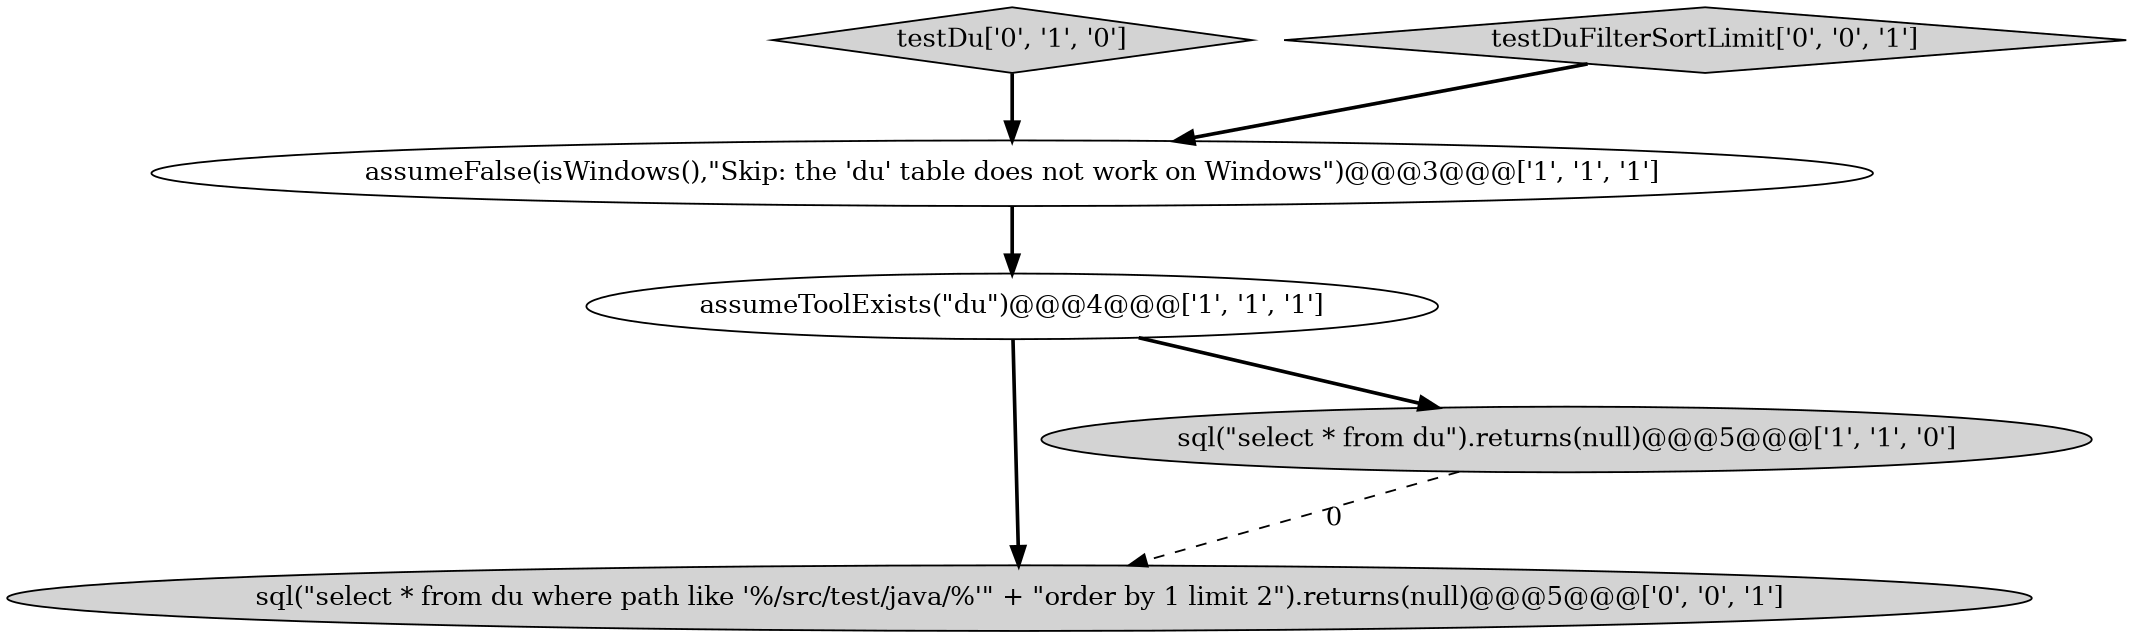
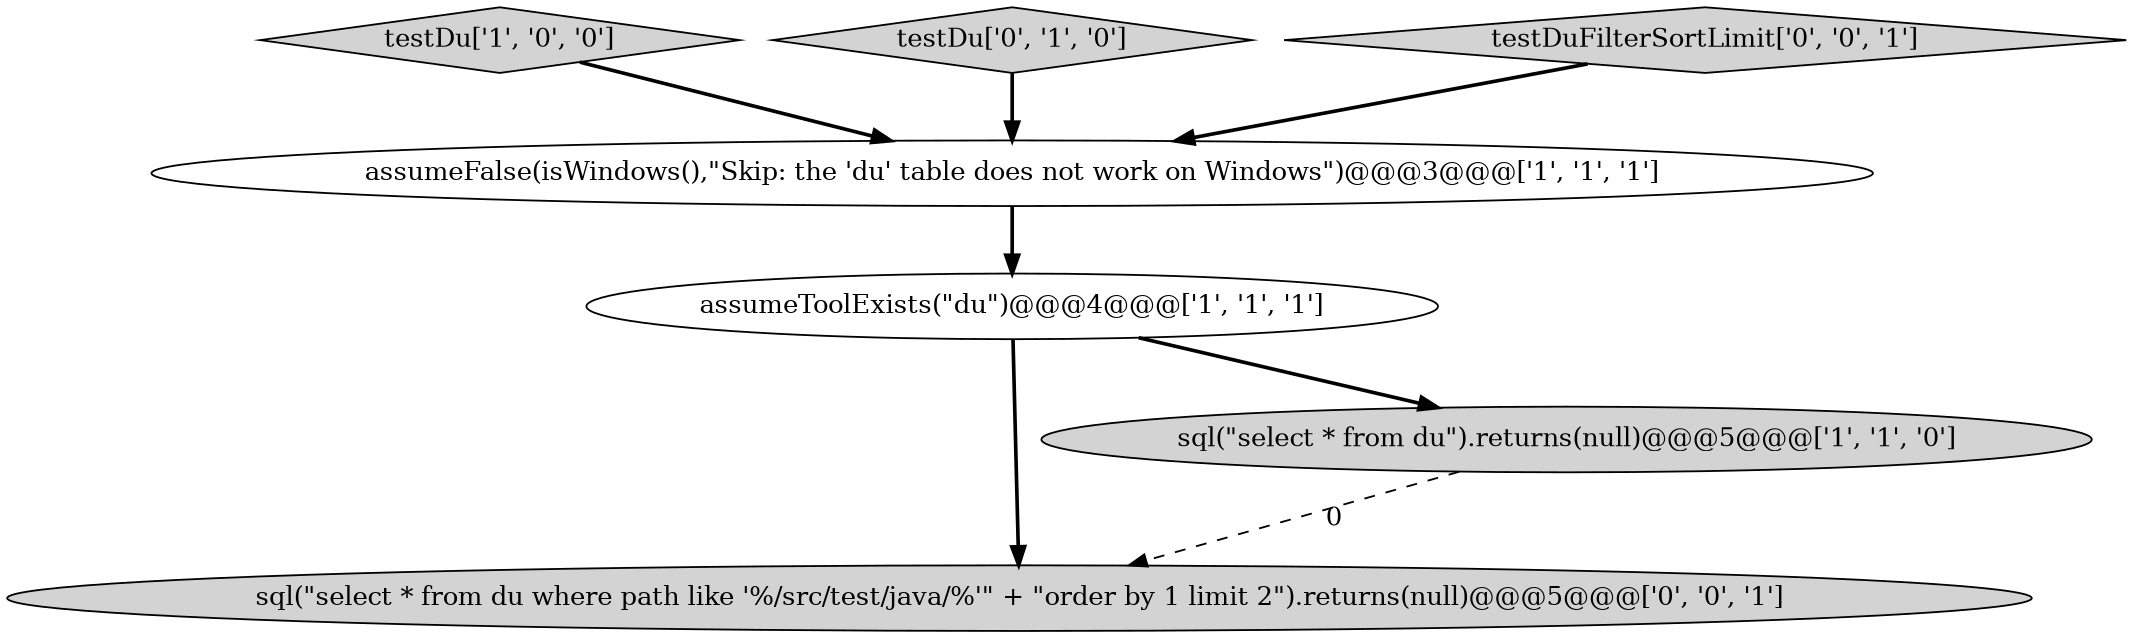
none -> (500, 40)
